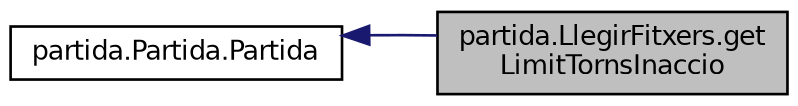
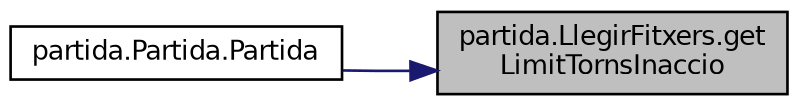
(403, 35) -> (376, 71)
